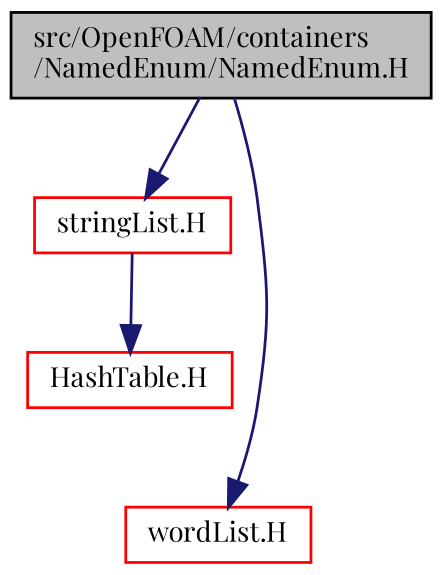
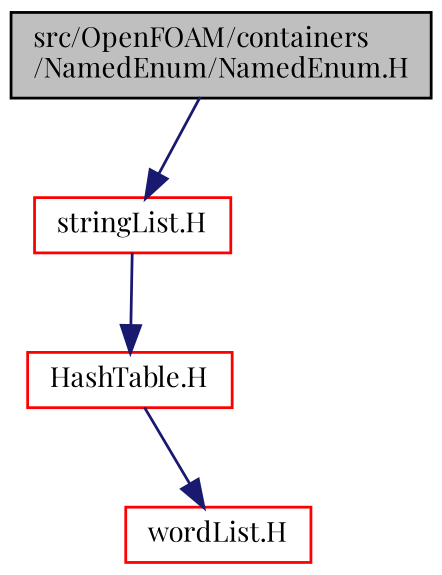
(266, 290) -> (167, 446)
